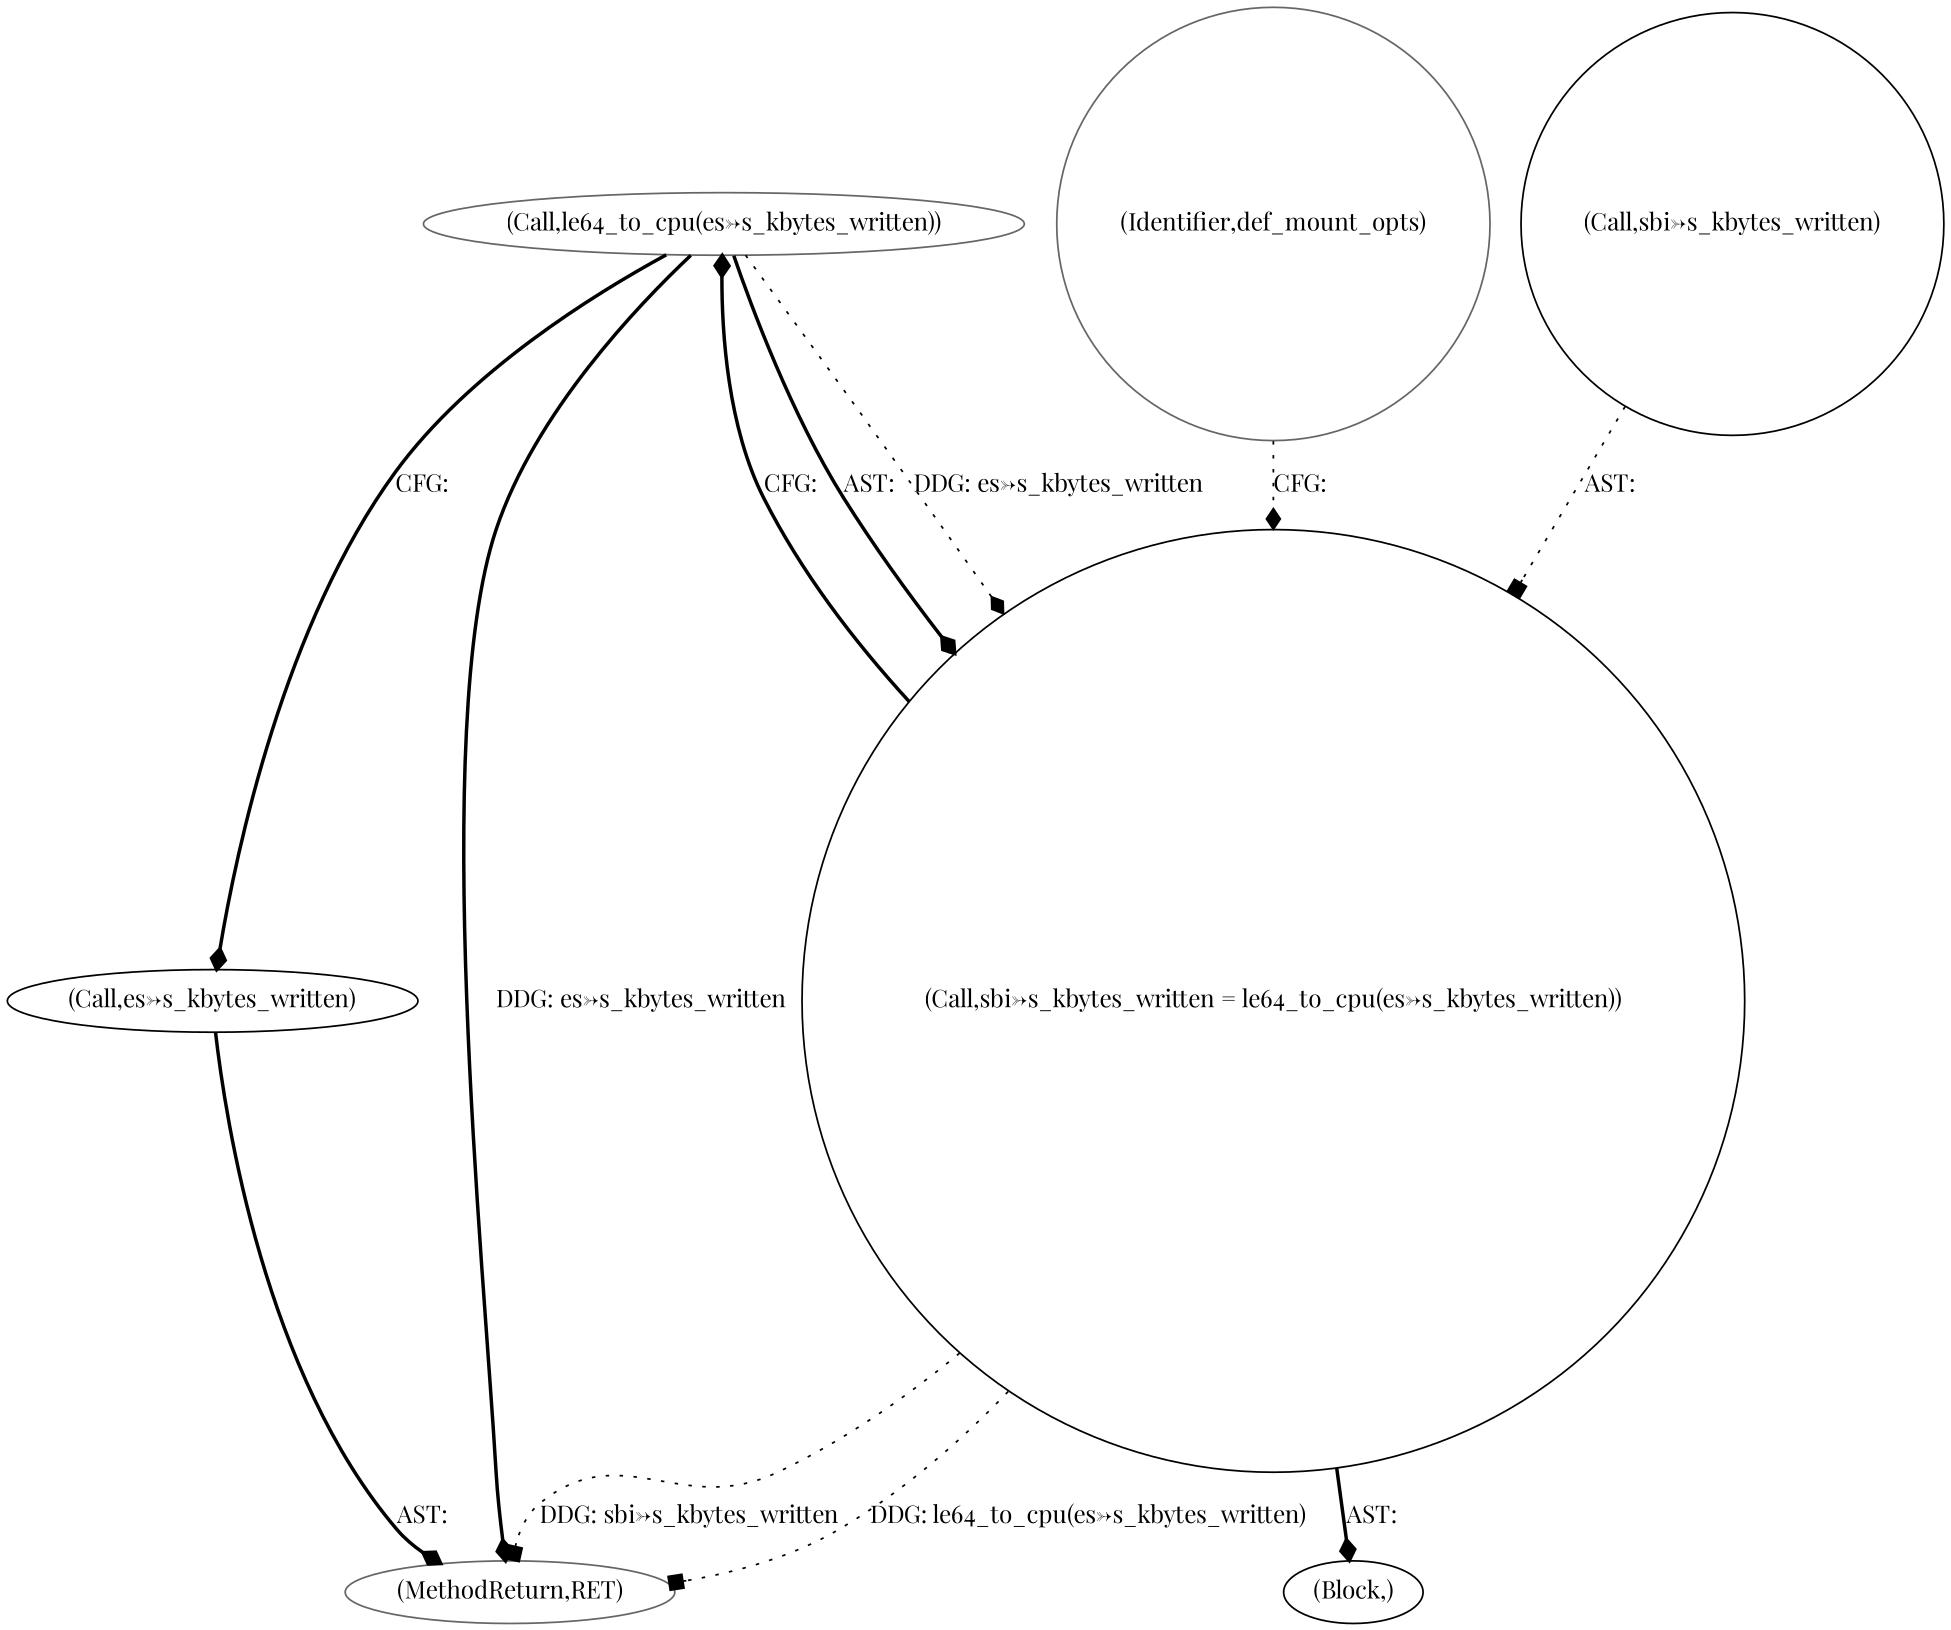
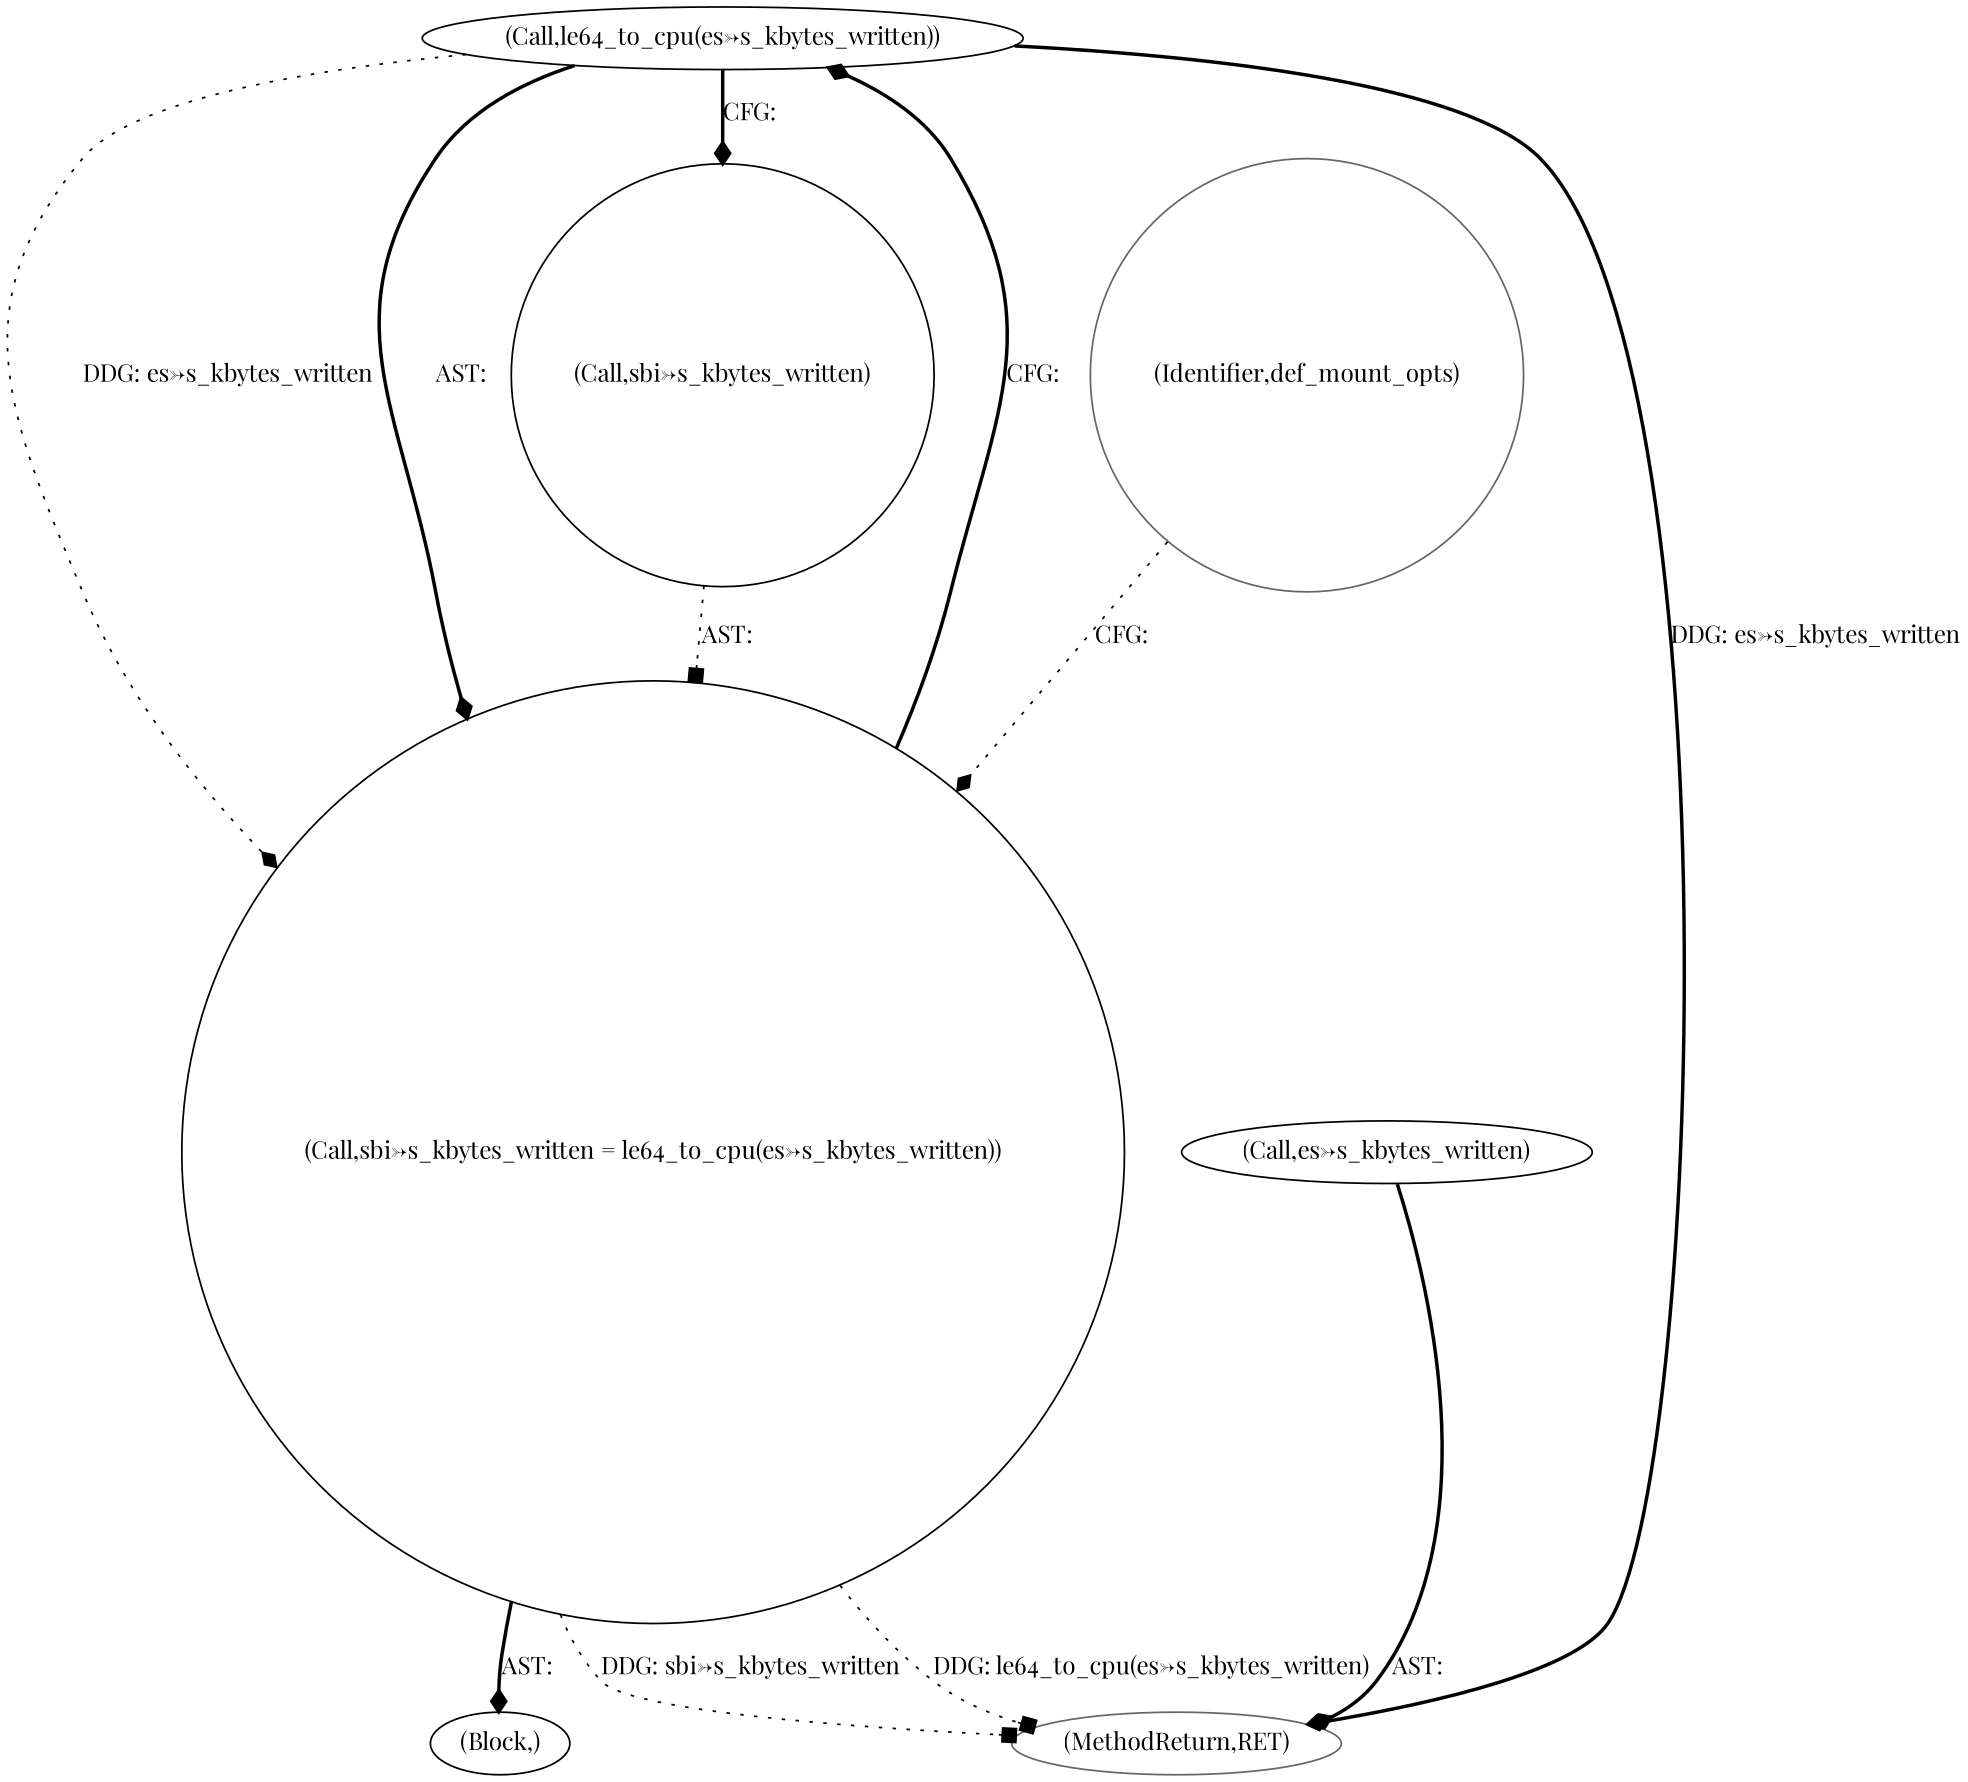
(724, 224) -> (723, 38)
(352, 541) -> (723, 106)
